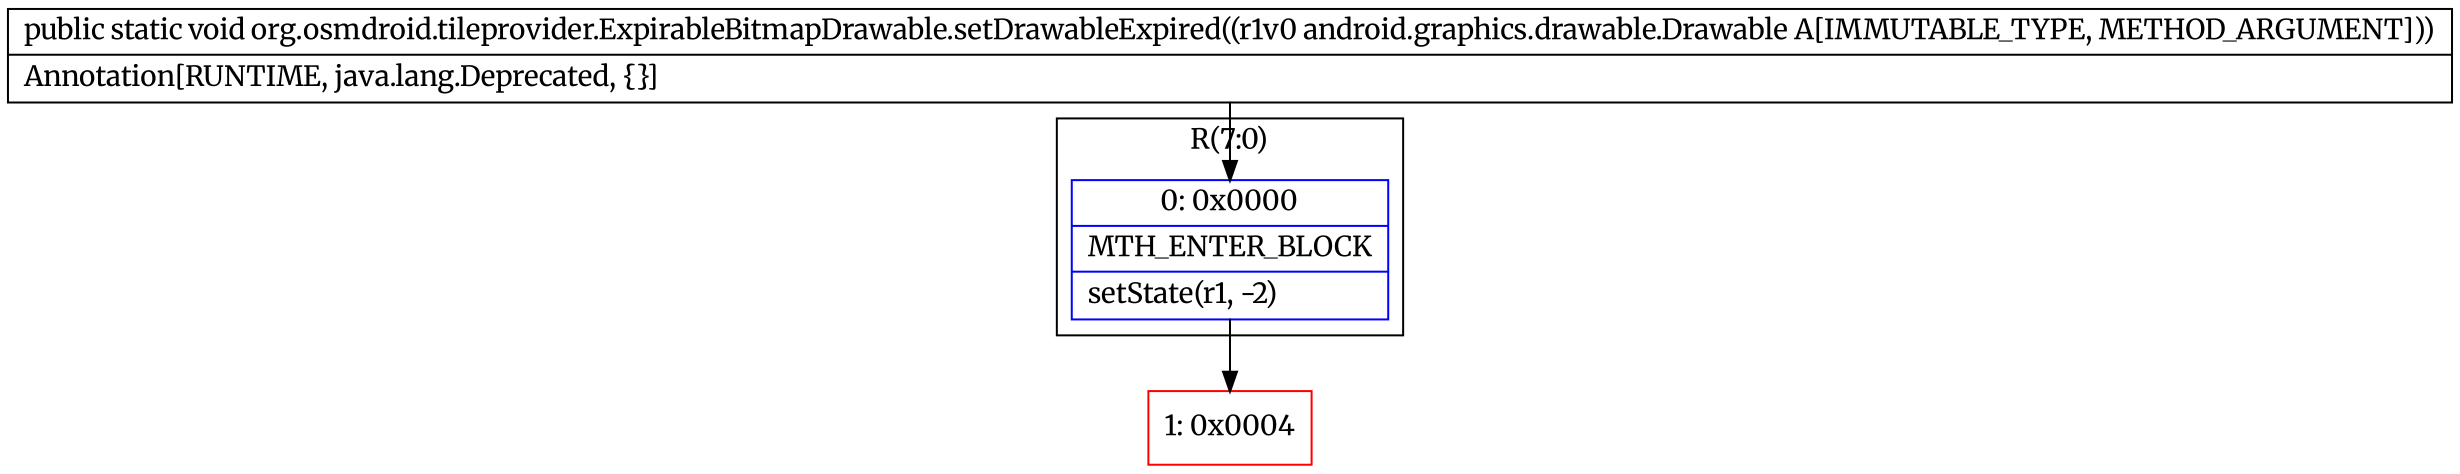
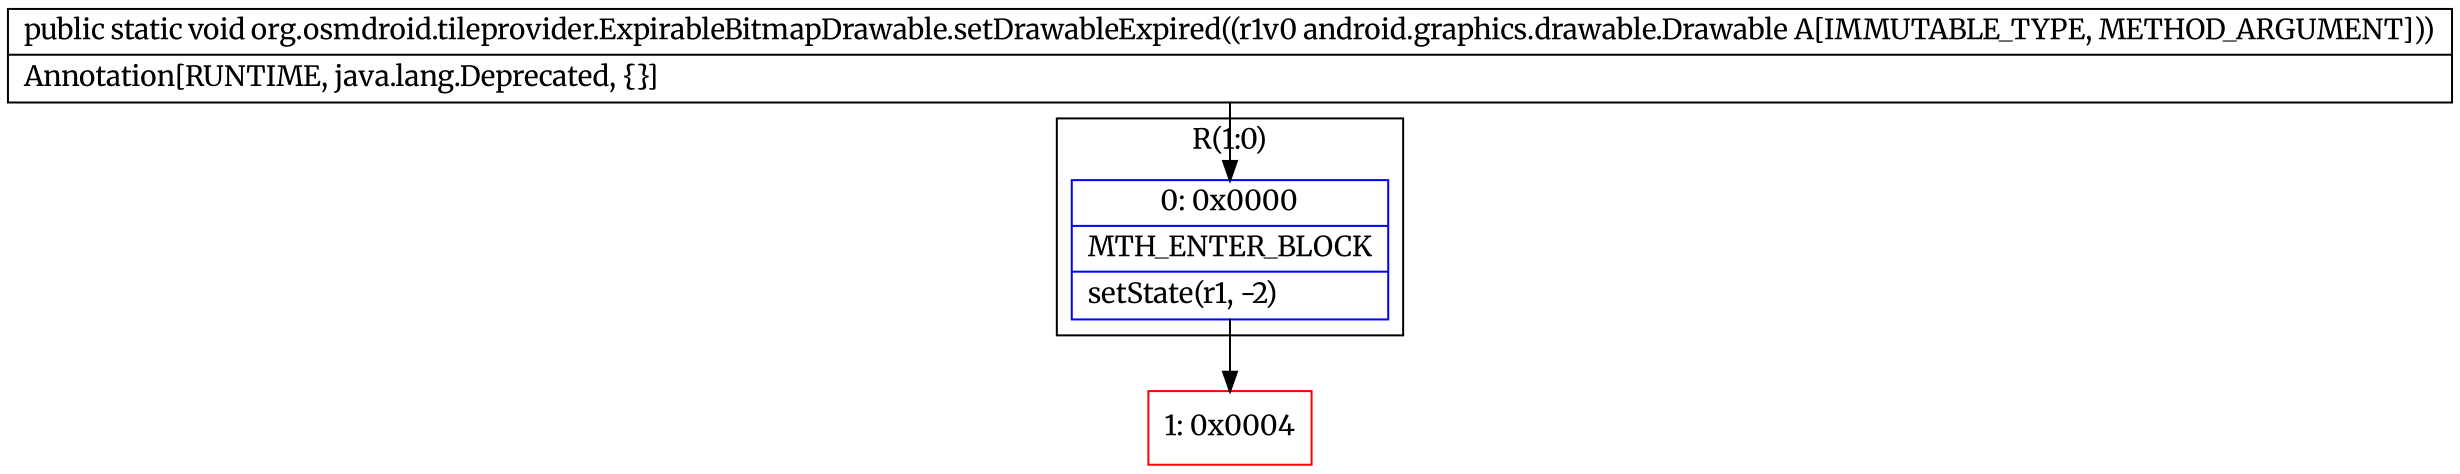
(1230, 141) -> (1230, 141)
